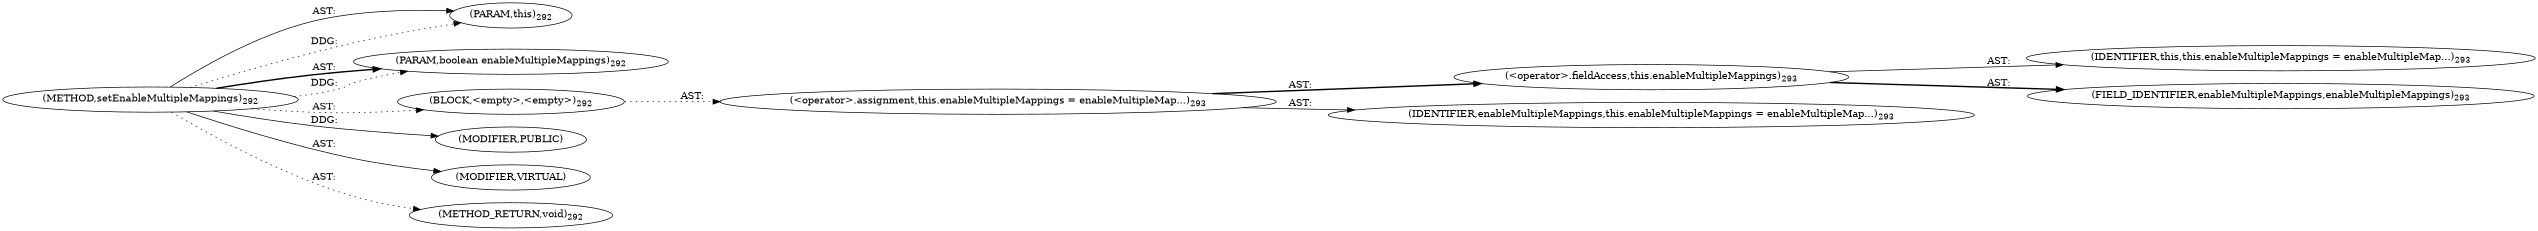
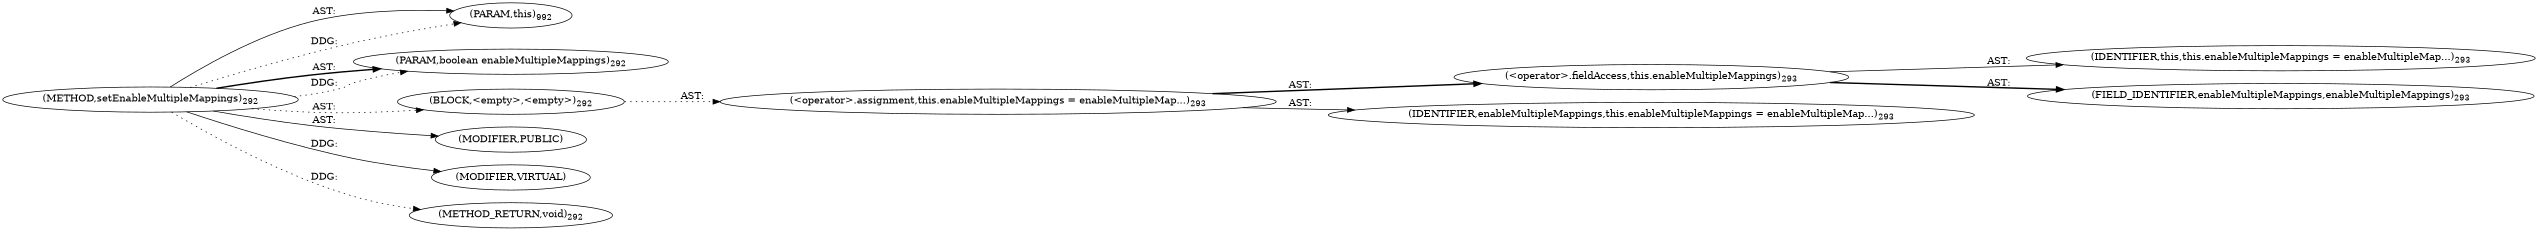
(544, 14) -> (544, 14)
(326, 120) -> (326, 120)
(326, 144) -> (326, 144)
(326, 177) -> (326, 177)
